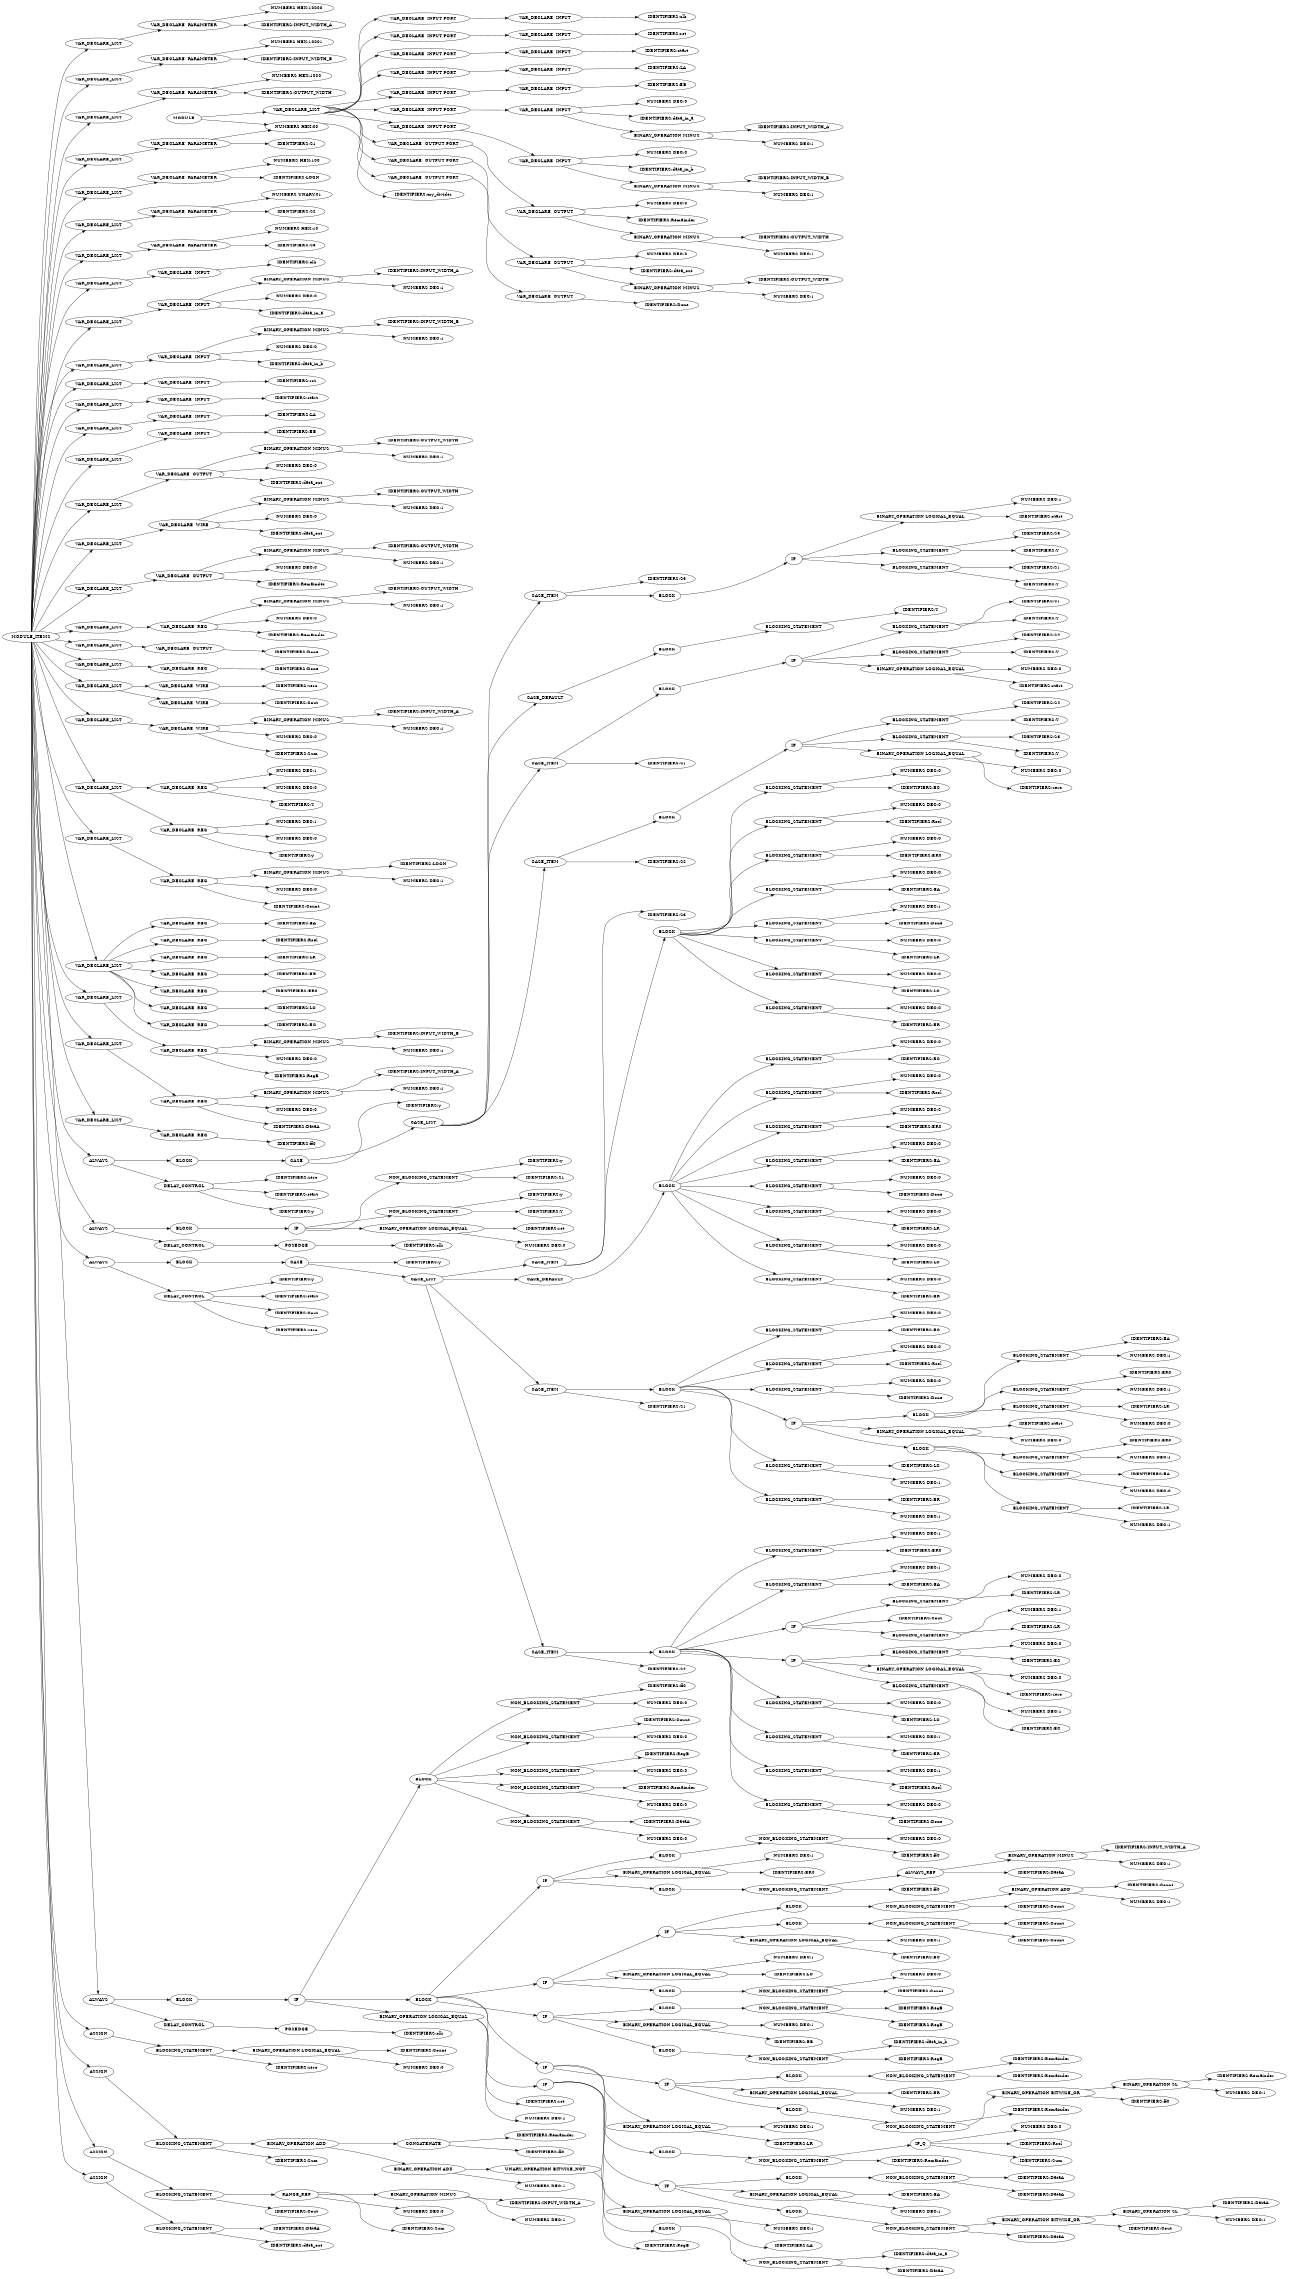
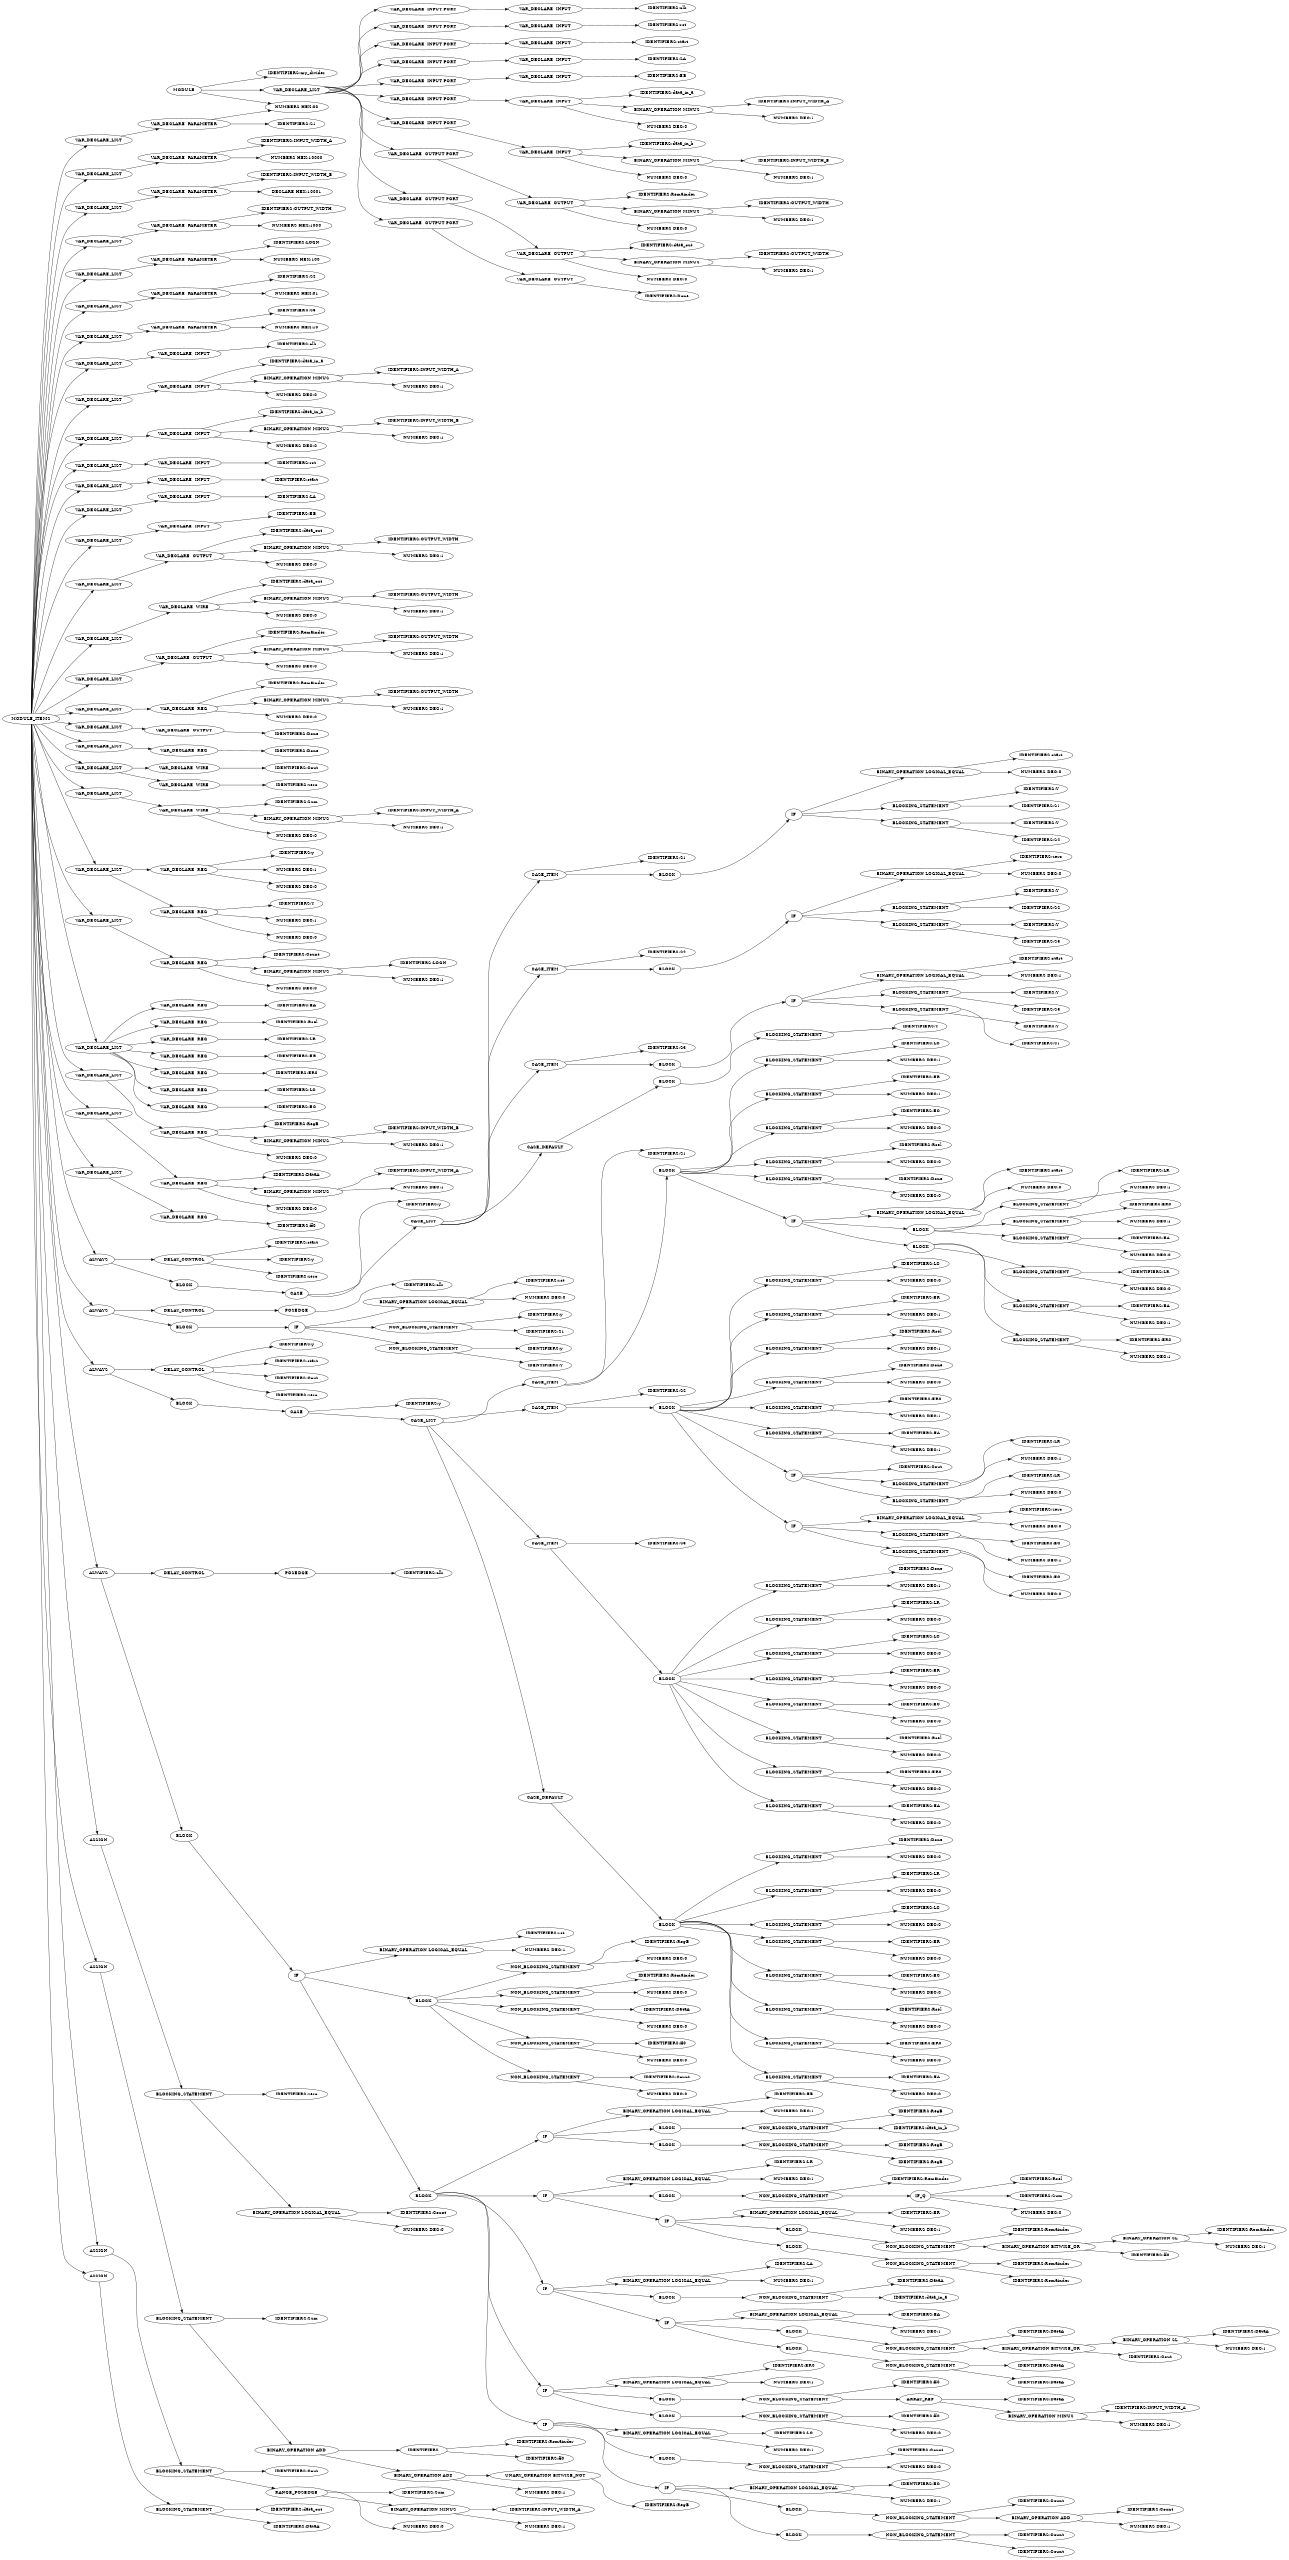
(297, 42) -> (297, 192)
(362, 154) -> (232, 82)
(297, 195) -> (297, 293)
(921, 1873) -> (921, 2399)
(424, 2144) -> (424, 2450)
(297, 2195) -> (297, 2493)
